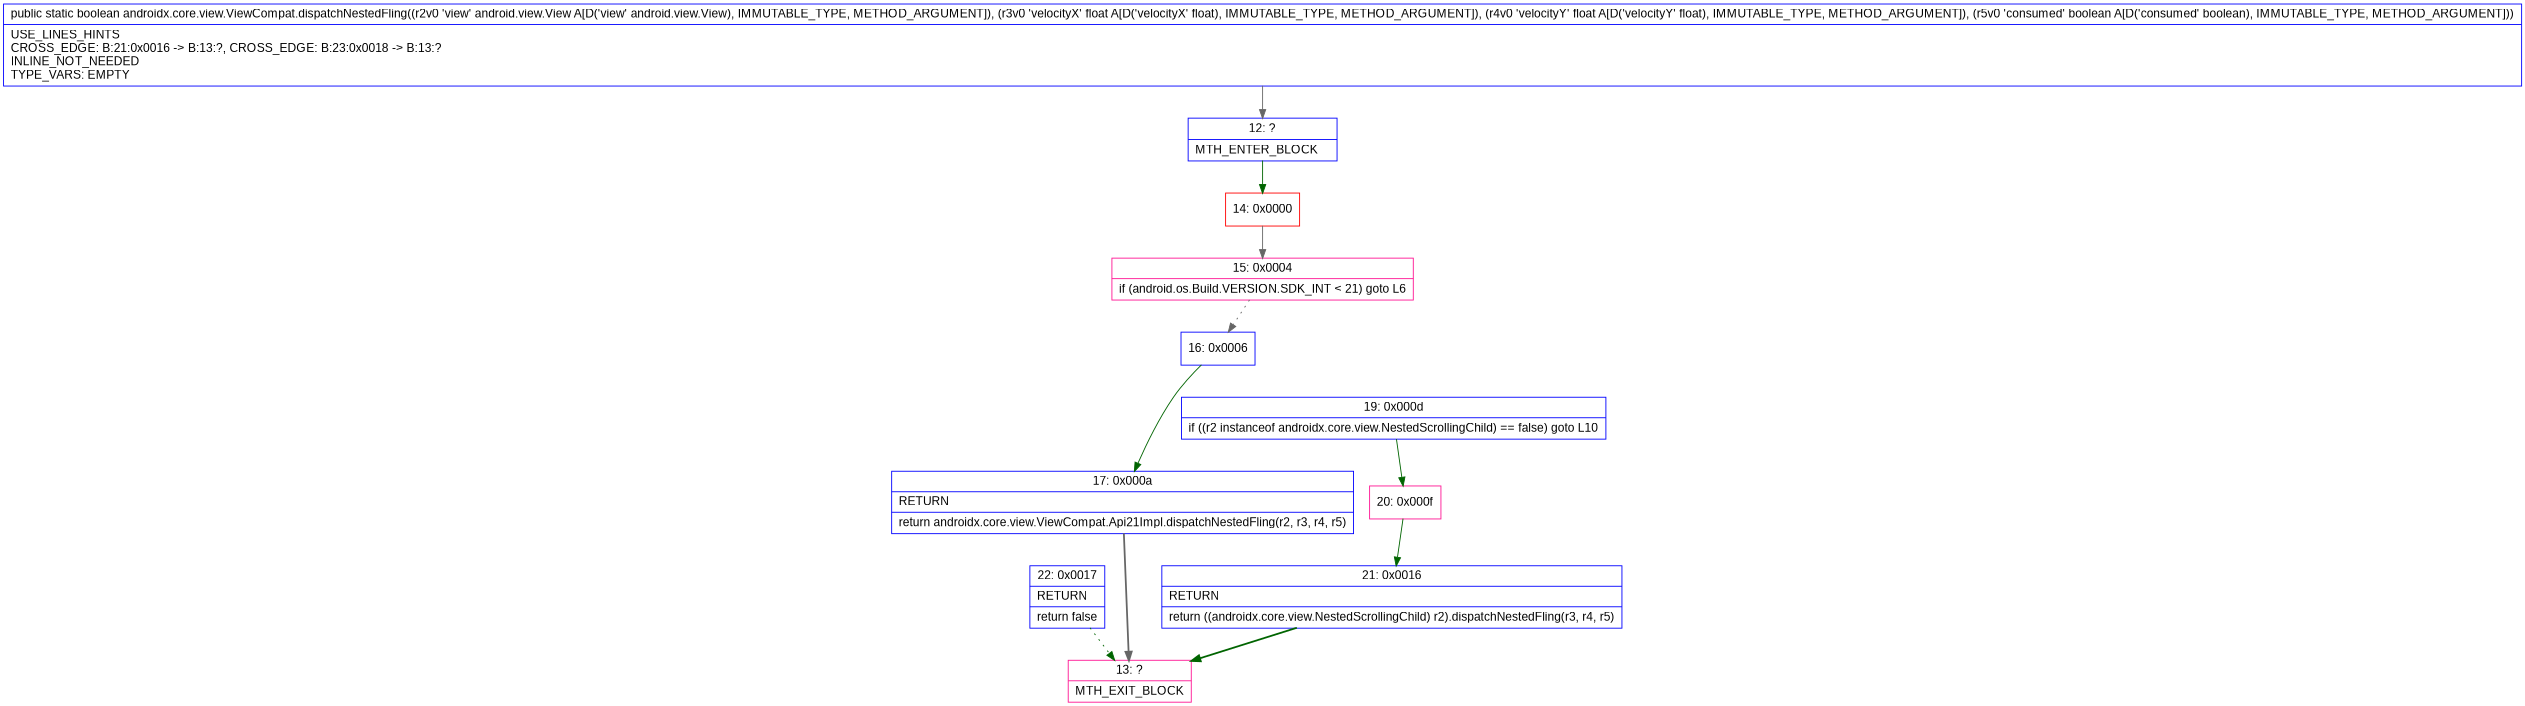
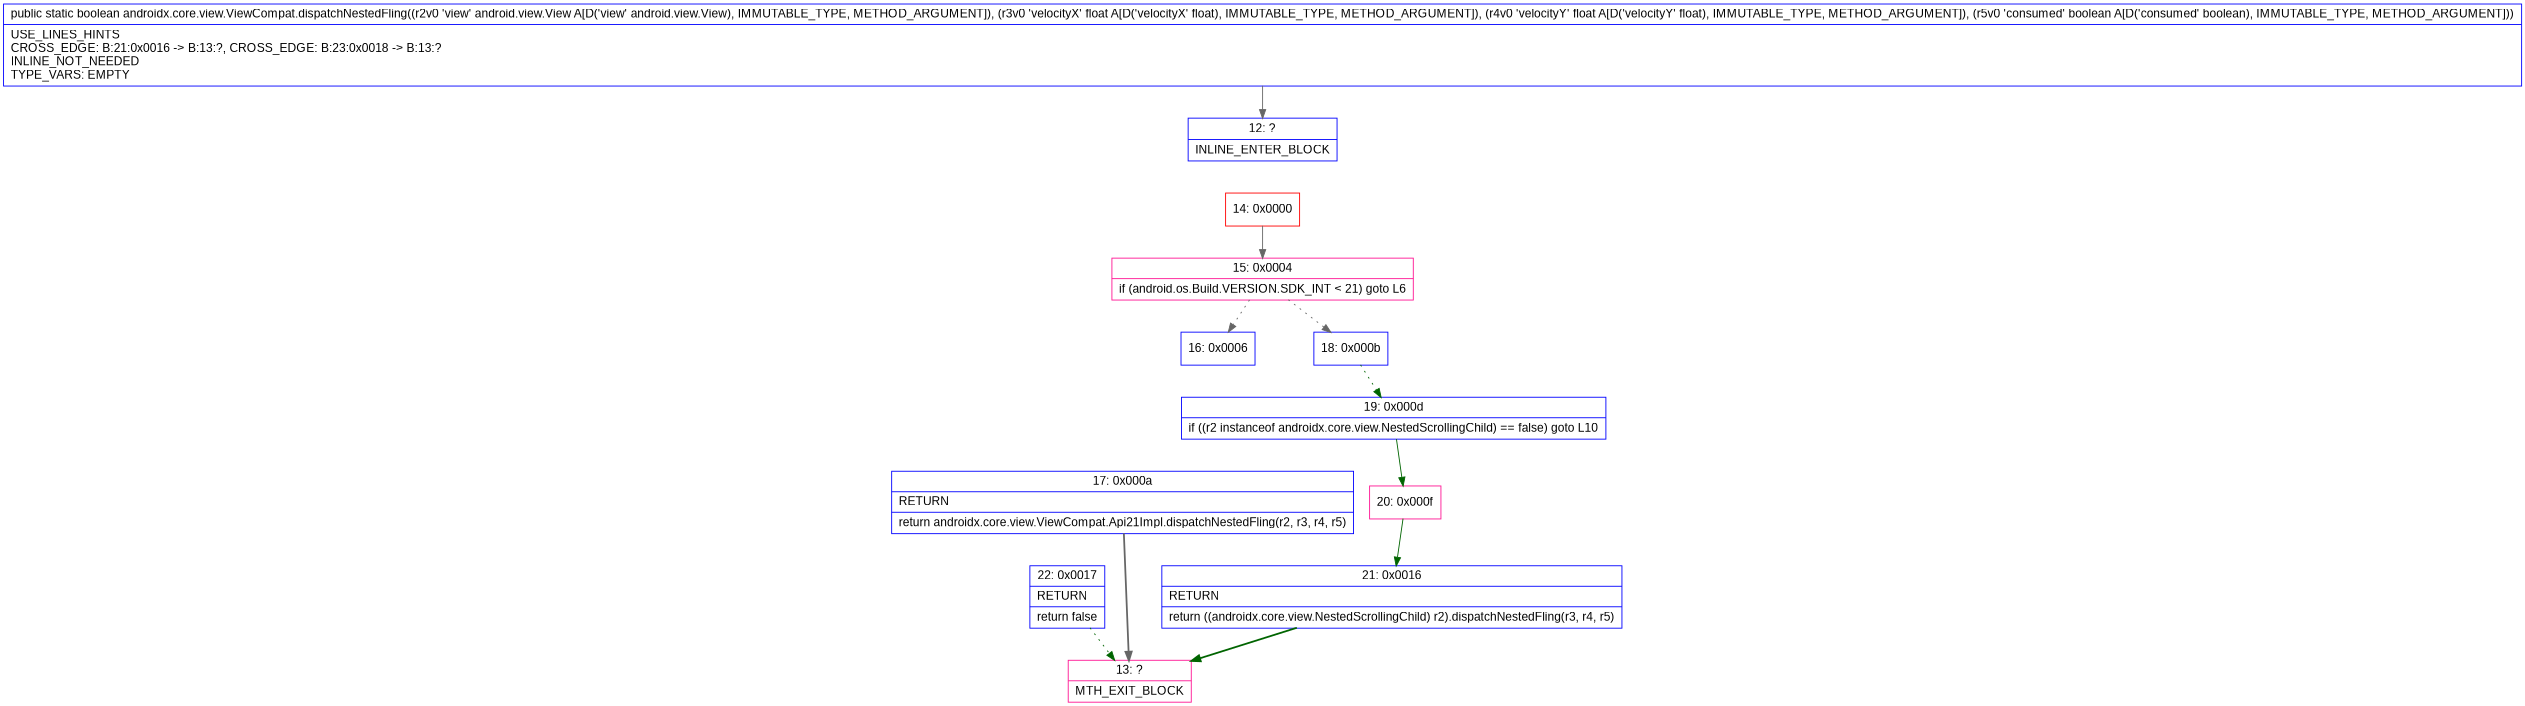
(1257, 150) -> (1263, 150)
(1263, 172) -> none
none -> (1351, 349)
(1165, 411) -> none
